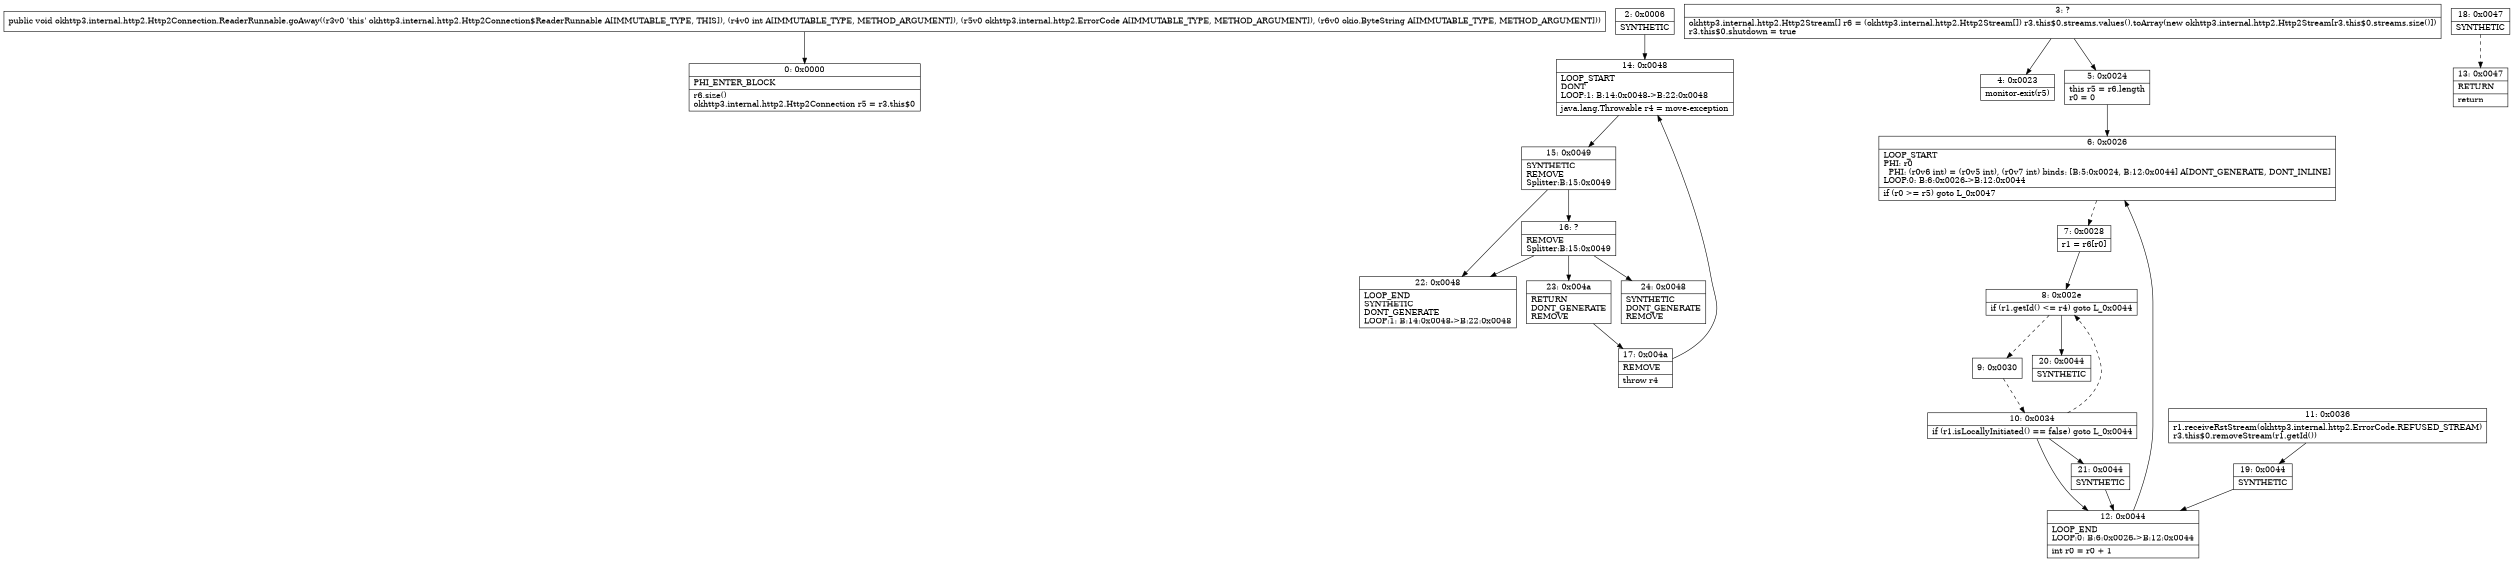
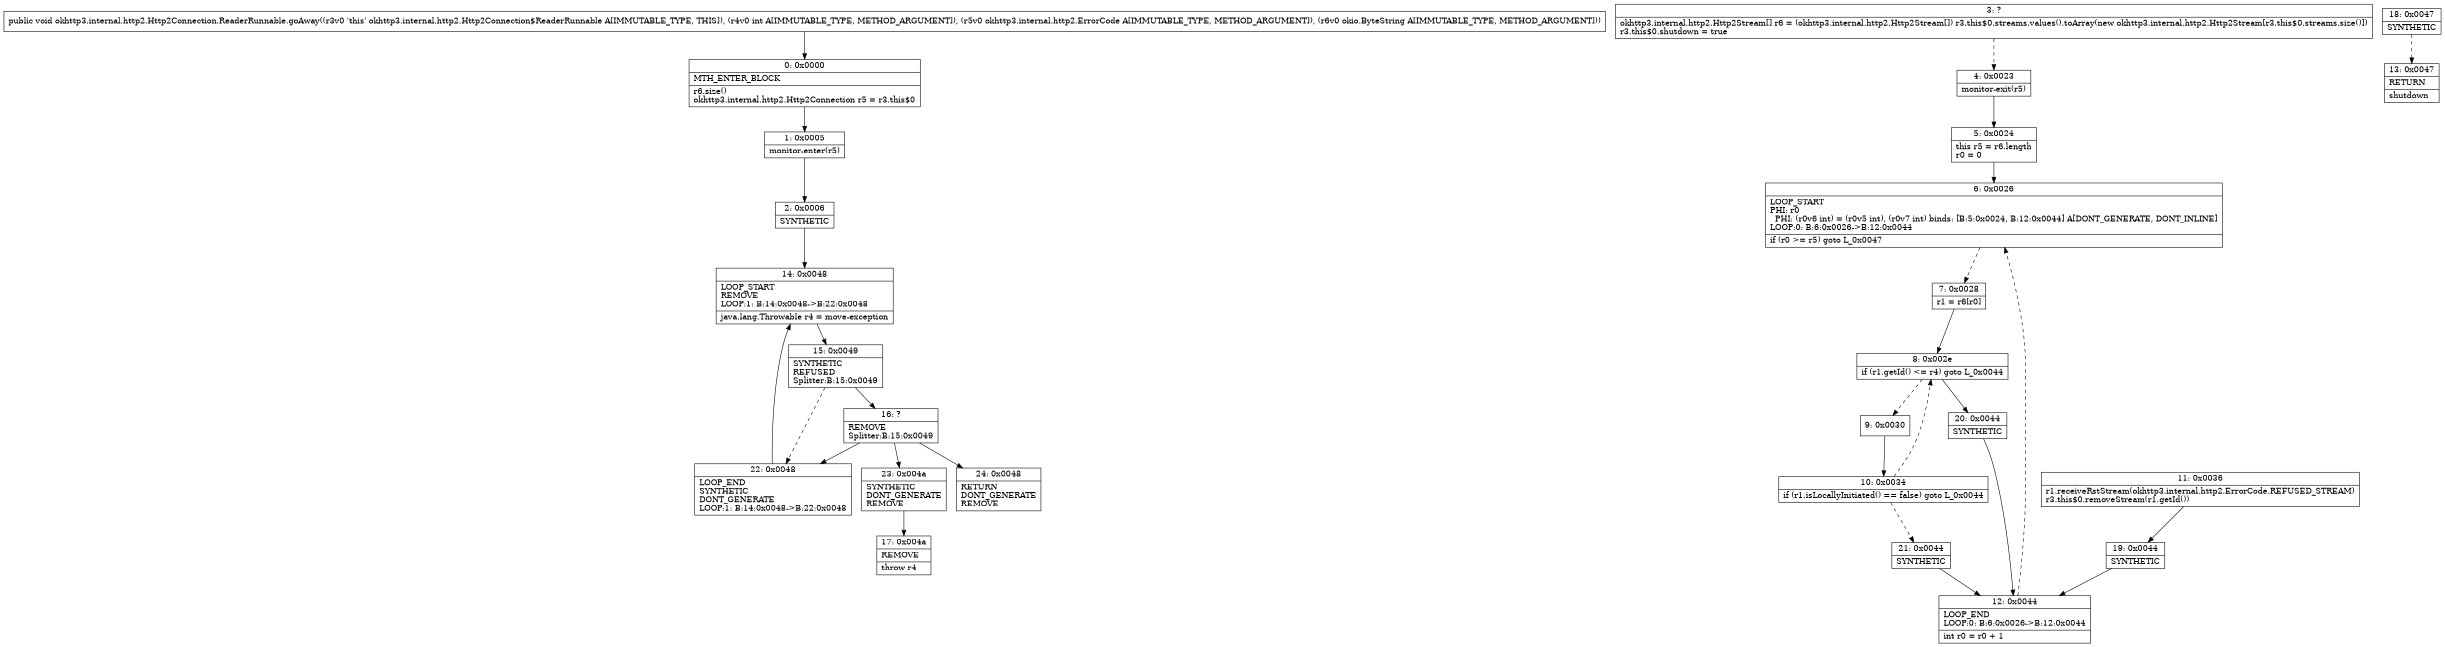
(2083, 52) -> (1994, 109)
(2040, 54) -> (1994, 52)
(734, 83) -> (737, 79)
(1573, 87) -> (740, 296)
(2471, 100) -> (2409, 96)
none -> (805, 145)
(1545, 175) -> (814, 372)
(1507, 231) -> (807, 423)
(1704, 247) -> (775, 396)
(1549, 300) -> (891, 487)
(1651, 300) -> (979, 487)
(2153, 357) -> (2025, 423)
(2012, 393) -> (1884, 453)
(2064, 449) -> (1901, 520)
(2056, 476) -> (2003, 513)
